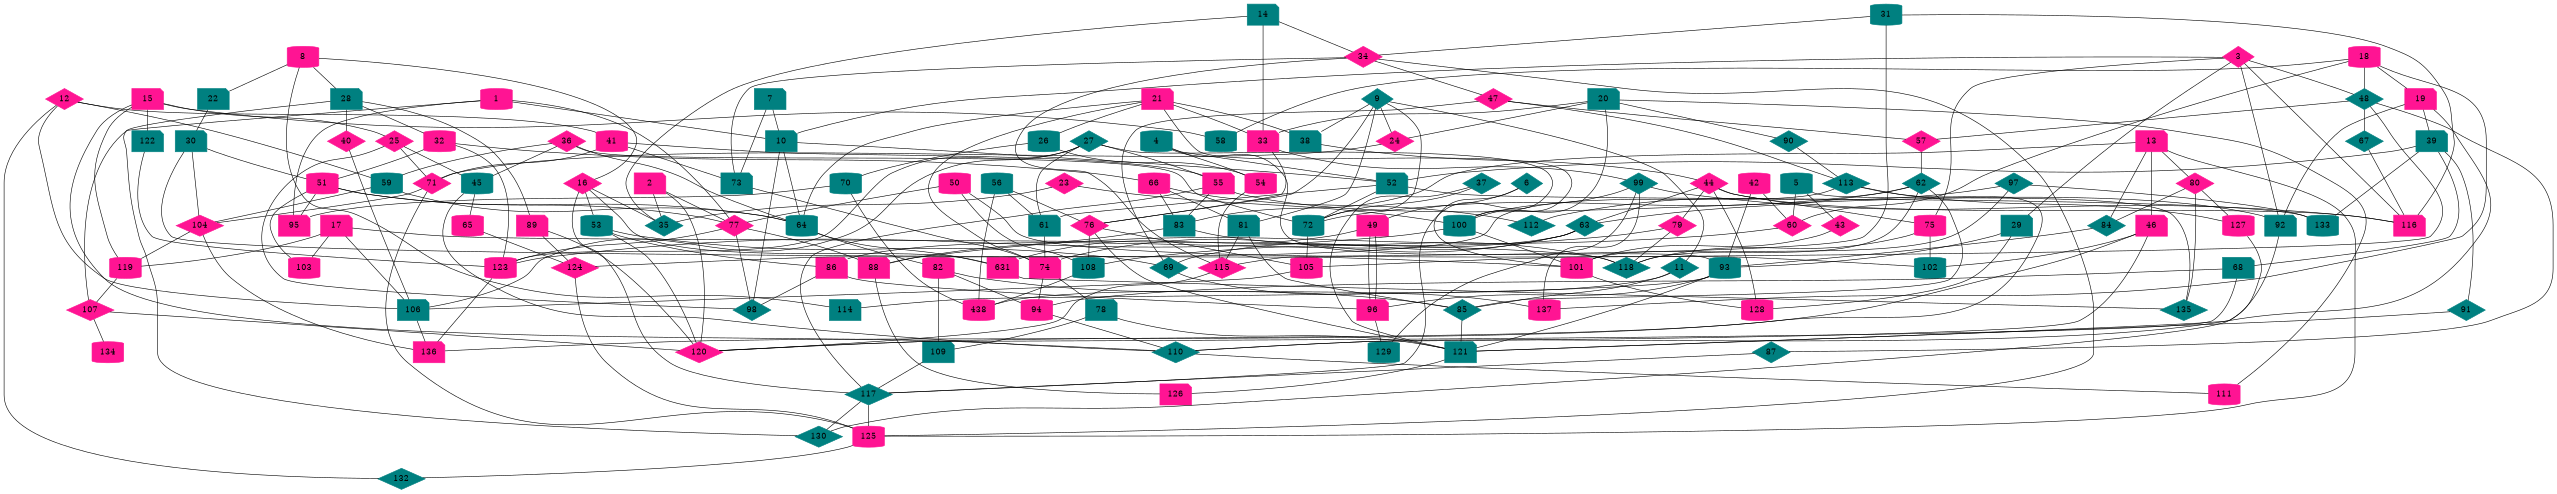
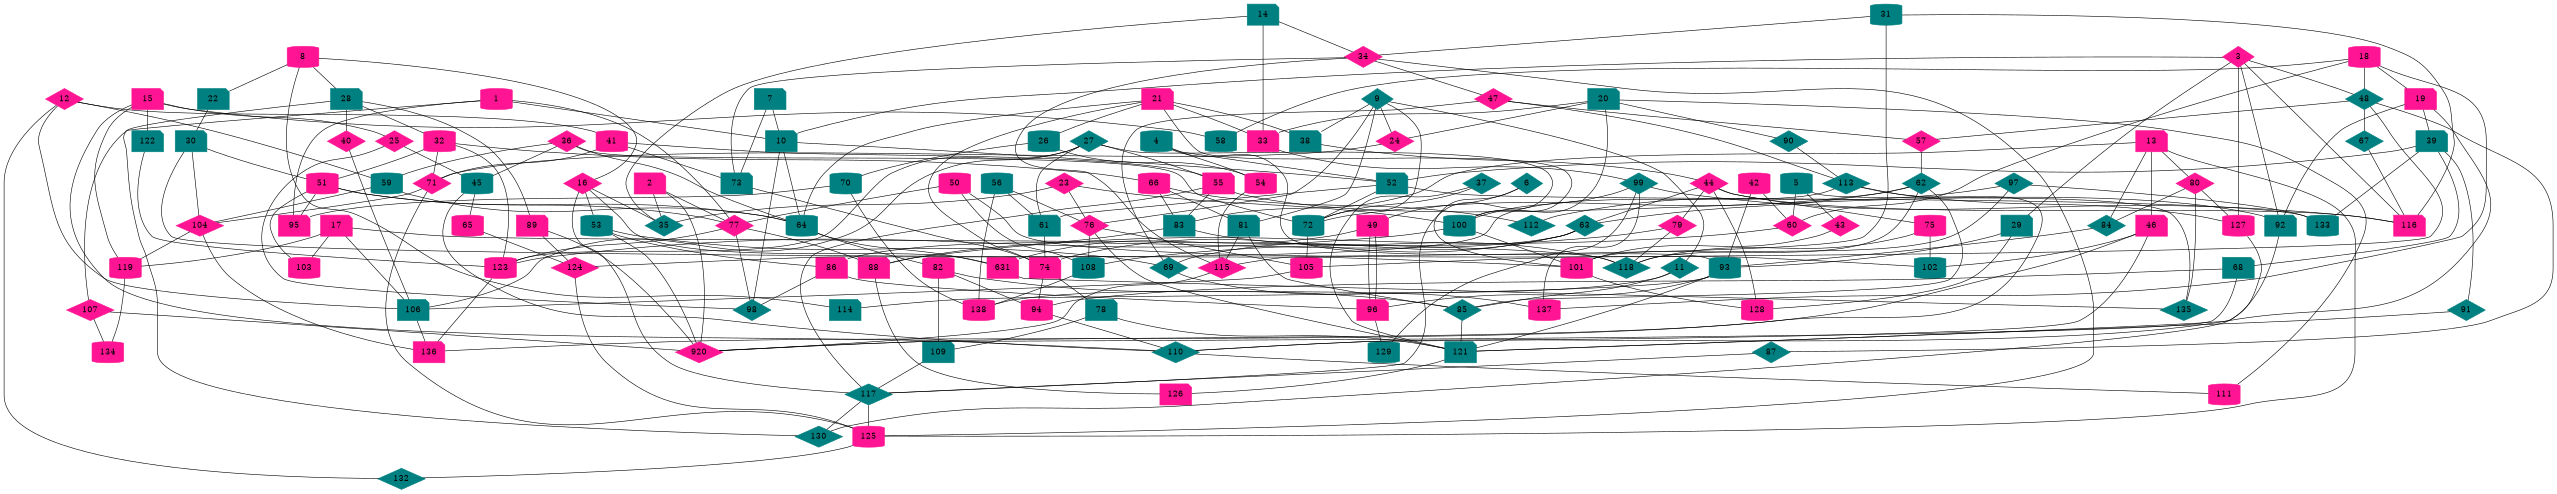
(2029, 74) -> (2238, 137)
(413, 162) -> (436, 158)
(1216, 206) -> (1077, 204)
(107, 290) -> (121, 309)
(979, 310) -> (979, 310)
(699, 352) -> (699, 352)
